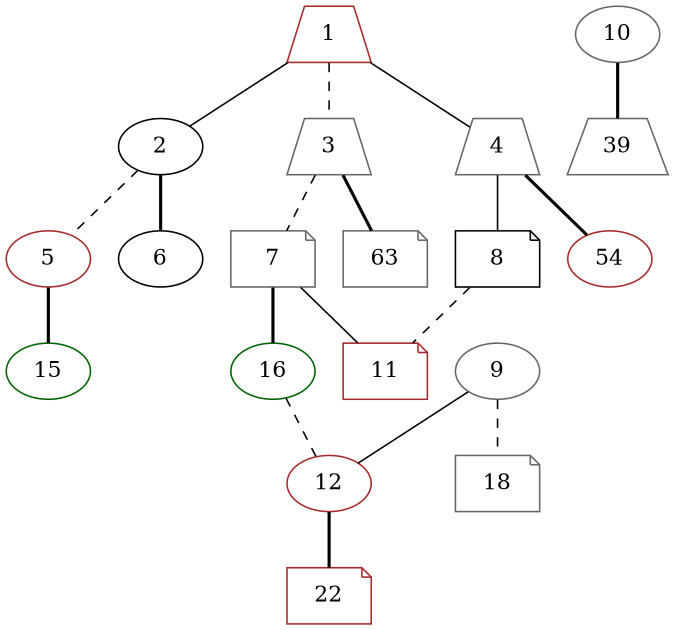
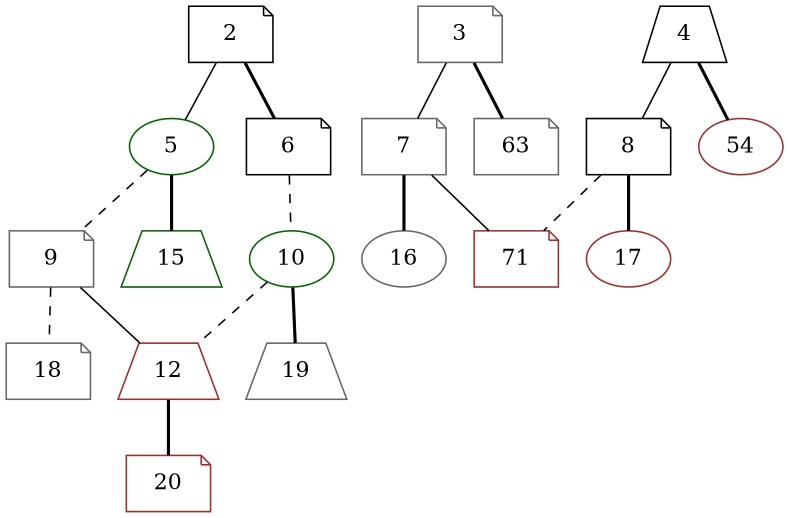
(329, 34) -> none
(618, 34) -> (292, 259)
(161, 147) -> (231, 34)
(329, 147) -> (460, 34)
(498, 147) -> (685, 34)
(618, 147) -> (296, 371)
none -> (114, 200)
(105, 203) -> (201, 91)
none -> (290, 203)
(301, 203) -> (432, 91)
(48, 259) -> (172, 147)
(161, 259) -> (289, 147)
none -> (629, 259)
(48, 371) -> (172, 259)
(273, 371) -> (404, 259)
(385, 371) -> (516, 259)
(498, 371) -> (51, 259)
(301, 427) -> (233, 313)
(329, 484) -> (168, 371)
(329, 596) -> (168, 484)
